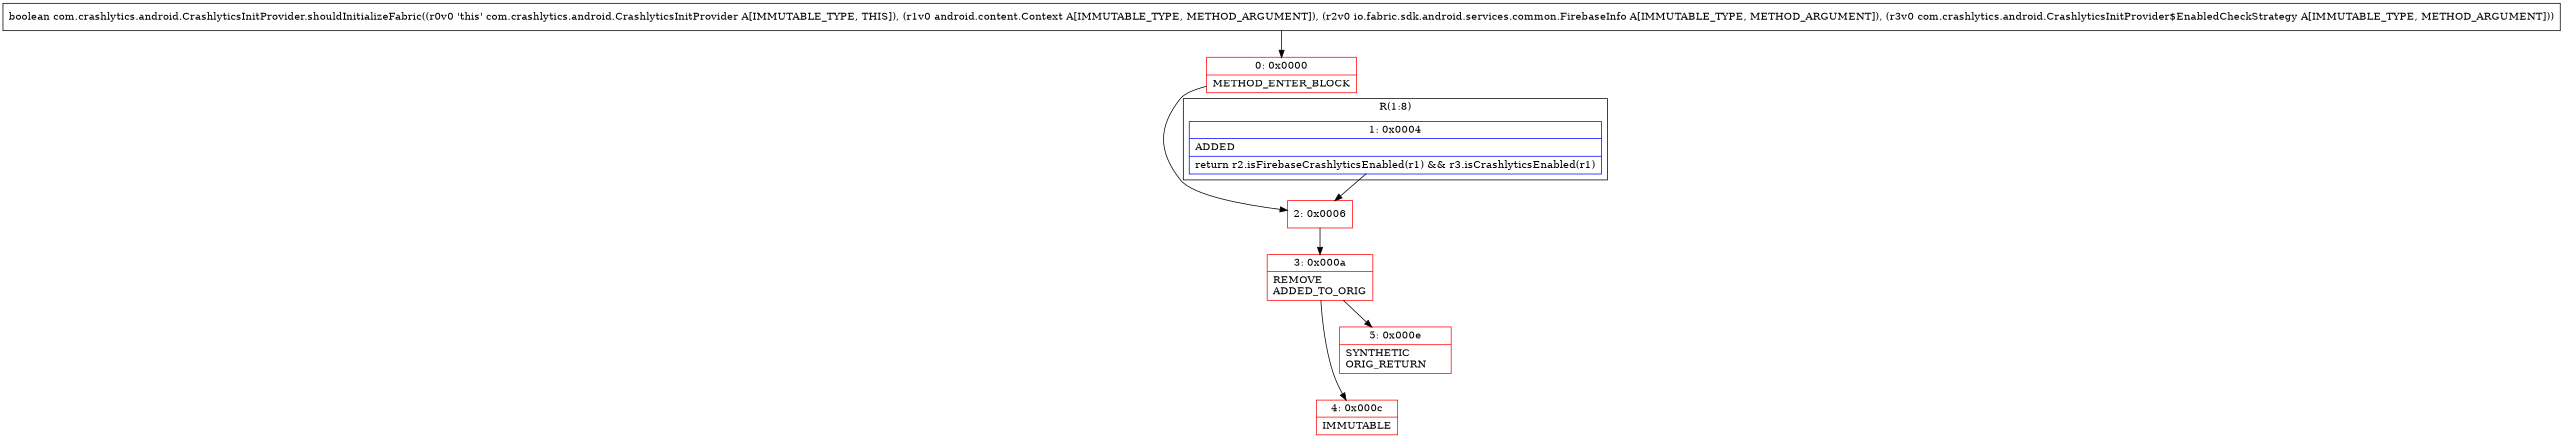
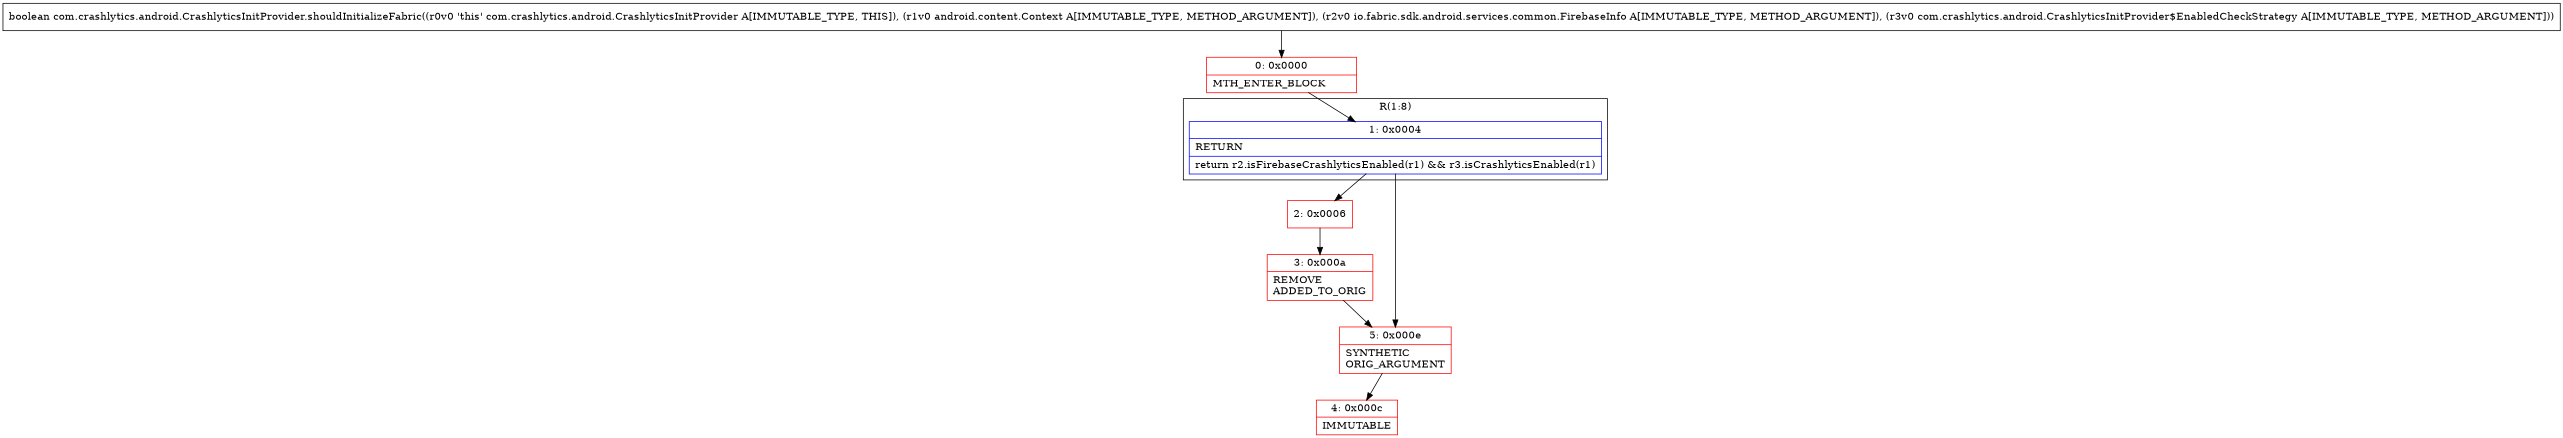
(1282, 83) -> (1269, 83)
(1215, 147) -> (1219, 147)
(1177, 174) -> (1329, 105)
none -> (1395, 247)
(1327, 348) -> (1376, 384)
(1386, 364) -> (1395, 364)
